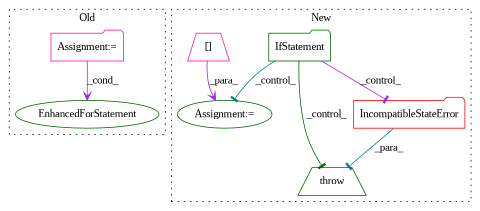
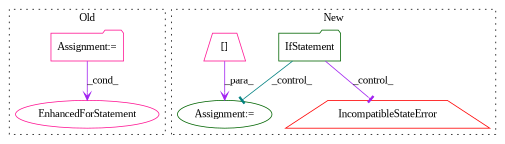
(87, 114) -> (87, 114)
(409, 114) -> (388, 114)
(332, 181) -> none
